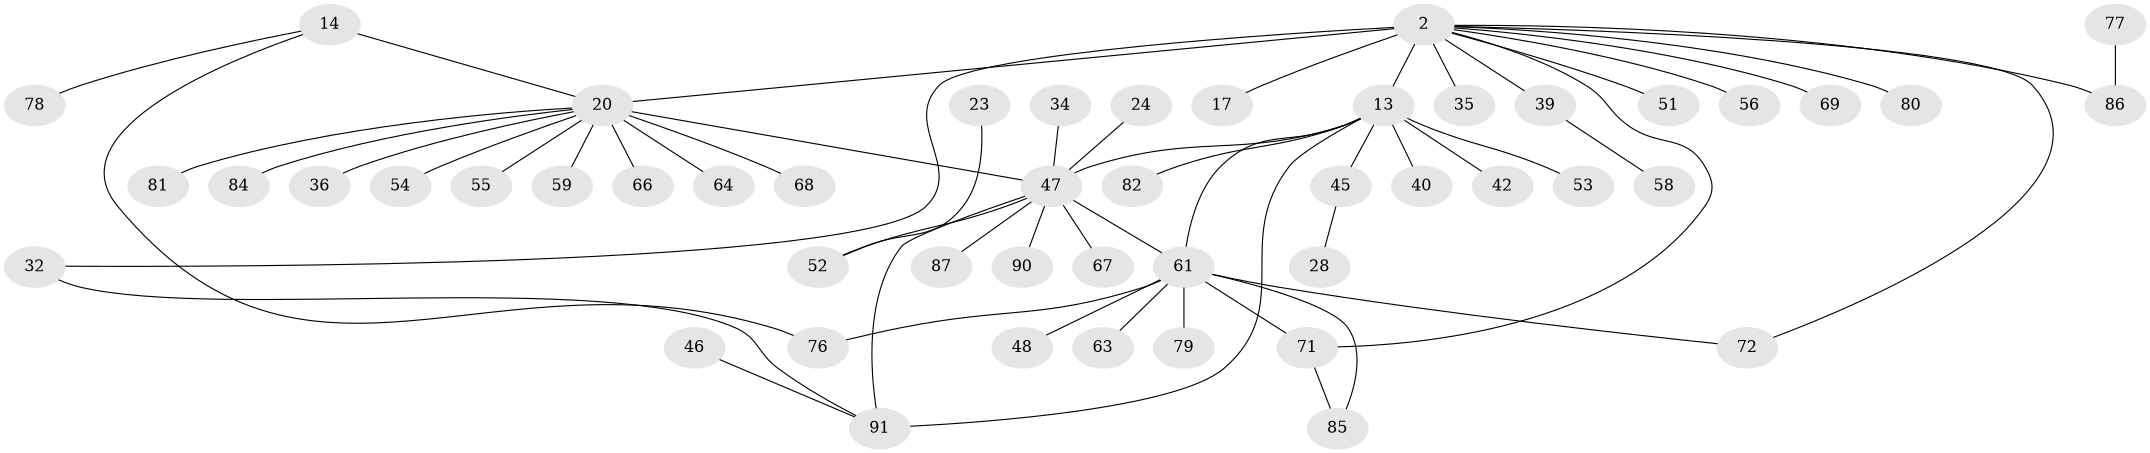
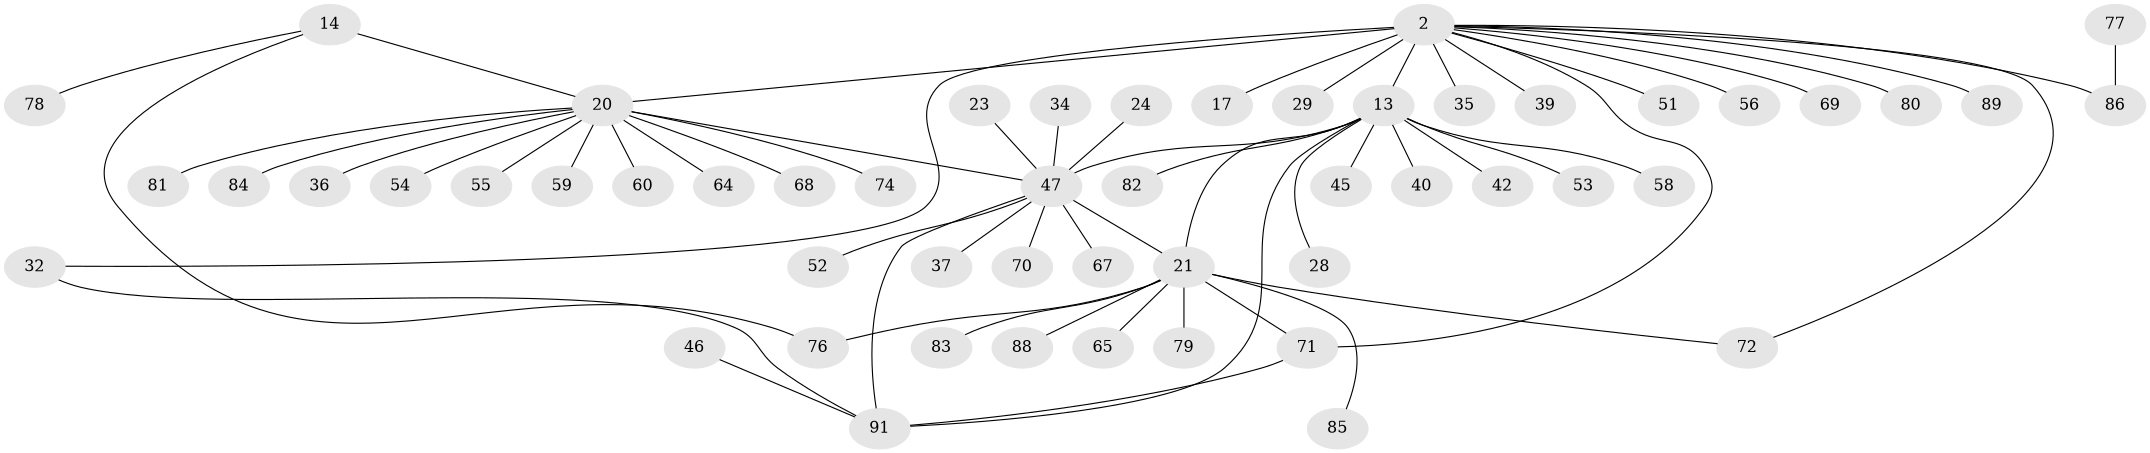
none -> (1303, 105)
none -> (1992, 105)
(1605, 146) -> (1524, 146)
(643, 186) -> (643, 186)
none -> (885, 186)
(958, 212) -> (1016, 146)
(1330, 227) -> (1299, 170)
(942, 267) -> (942, 267)
(1022, 267) -> (1022, 267)
(1184, 267) -> (1184, 267)
none -> (942, 348)
(1022, 348) -> (1022, 348)
(1103, 348) -> (1103, 348)
(1322, 388) -> (1098, 403)
